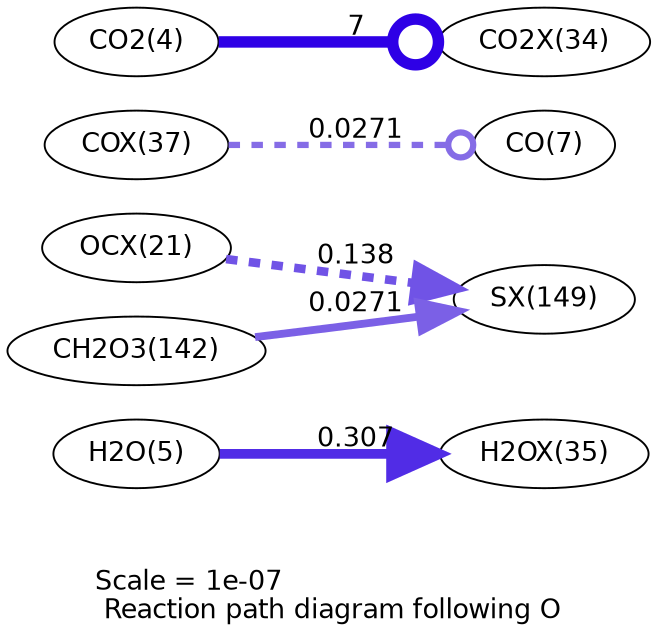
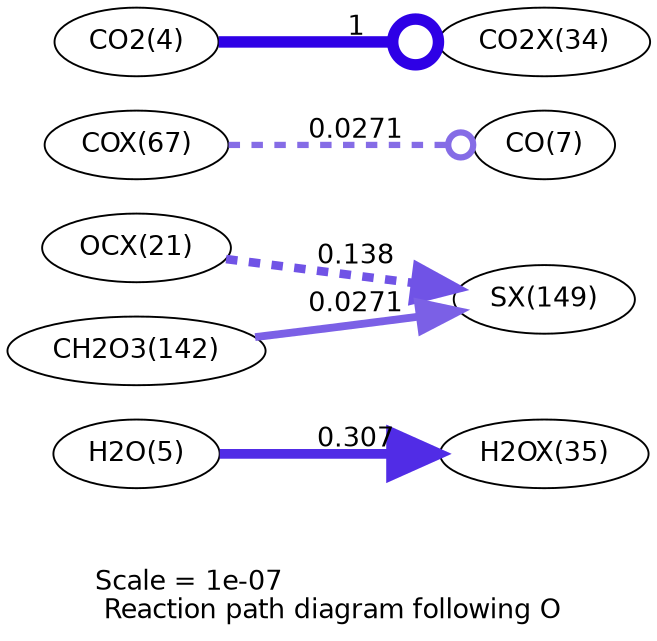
(352, 28) -> (352, 28)
(137, 145) -> (137, 145)
